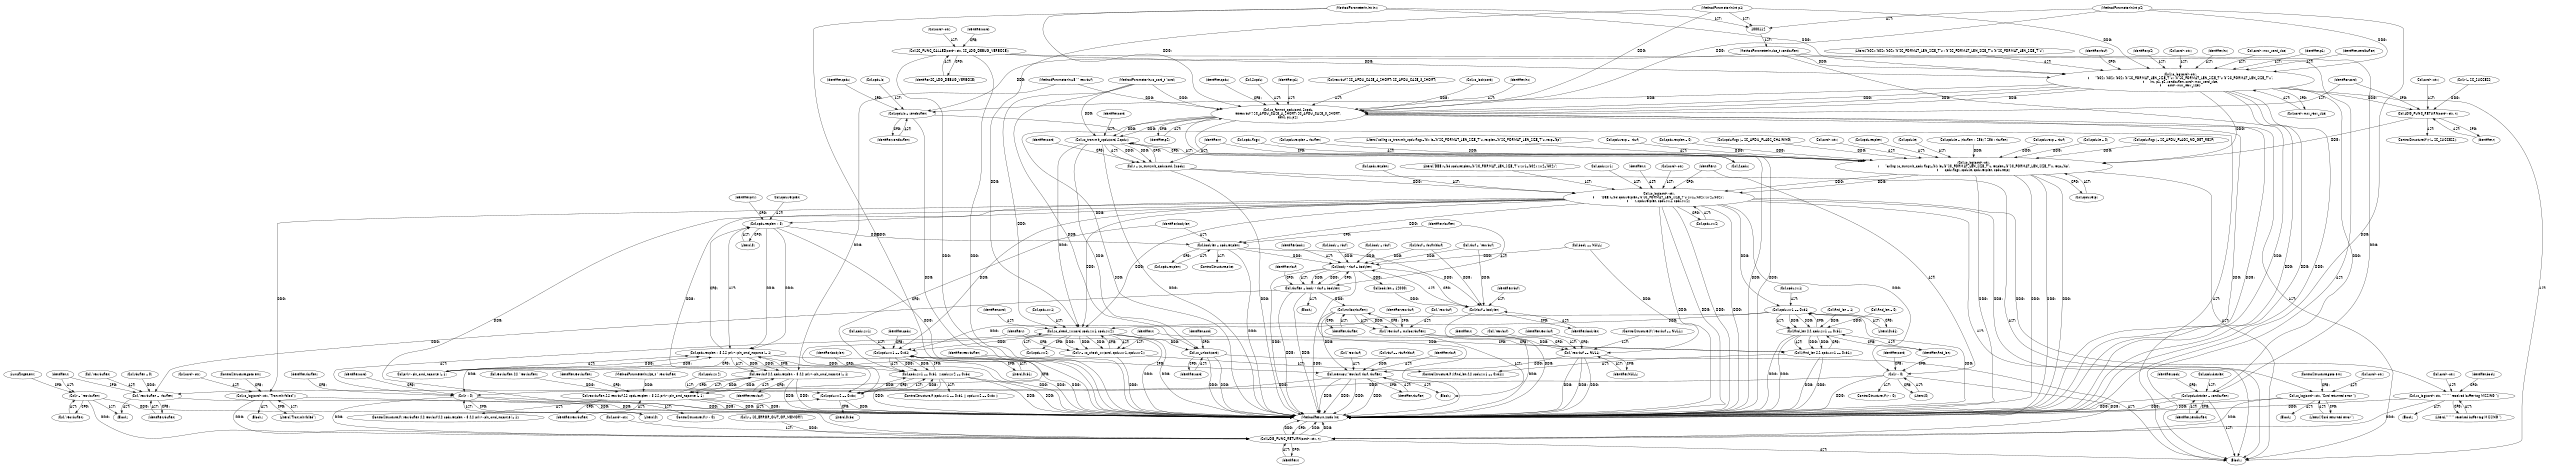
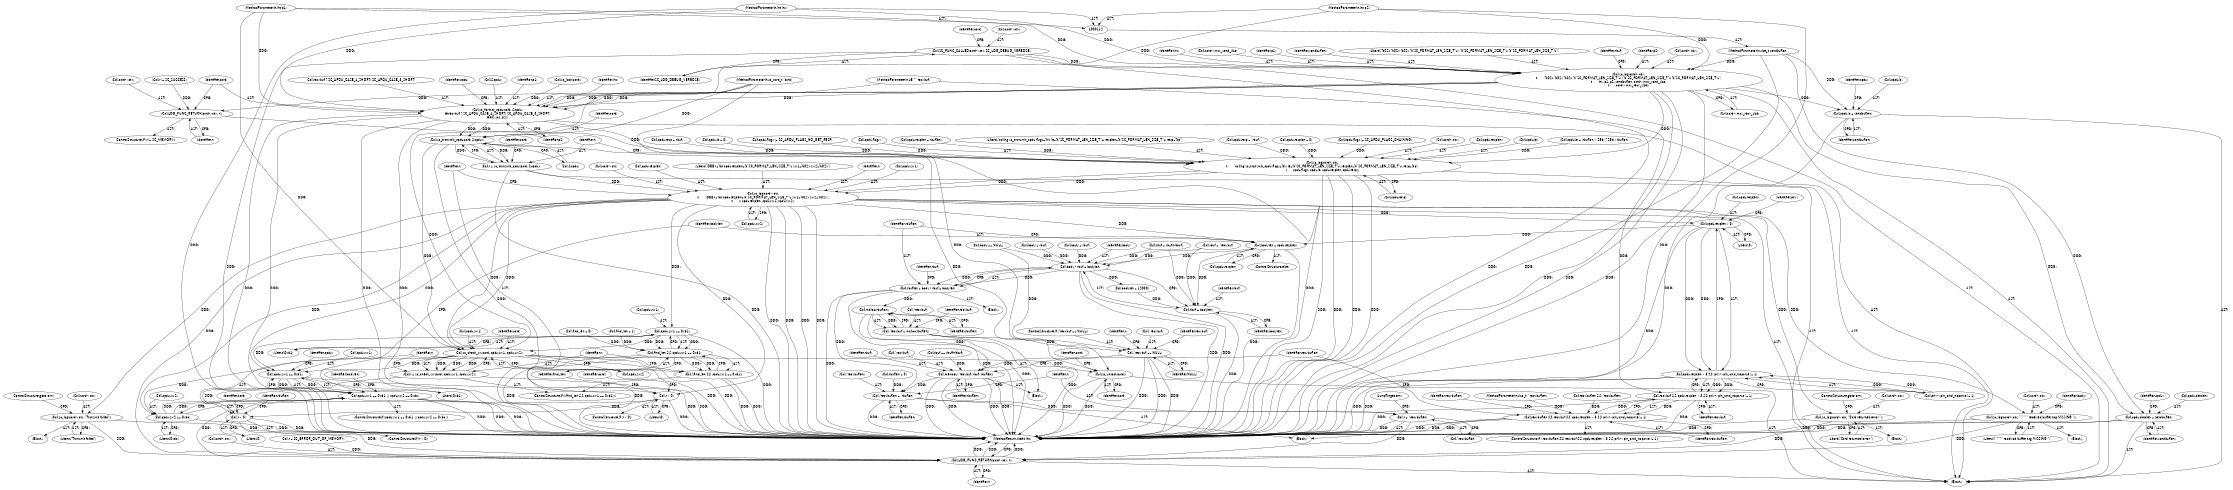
(2427, 140) -> (146, 140)
none -> (1143, 411)
